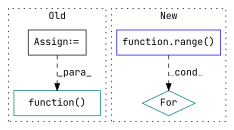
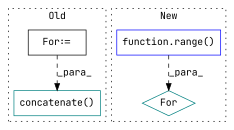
(57, 43) -> (57, 43)
(186, 73) -> (186, 73)
(57, 103) -> (57, 103)
